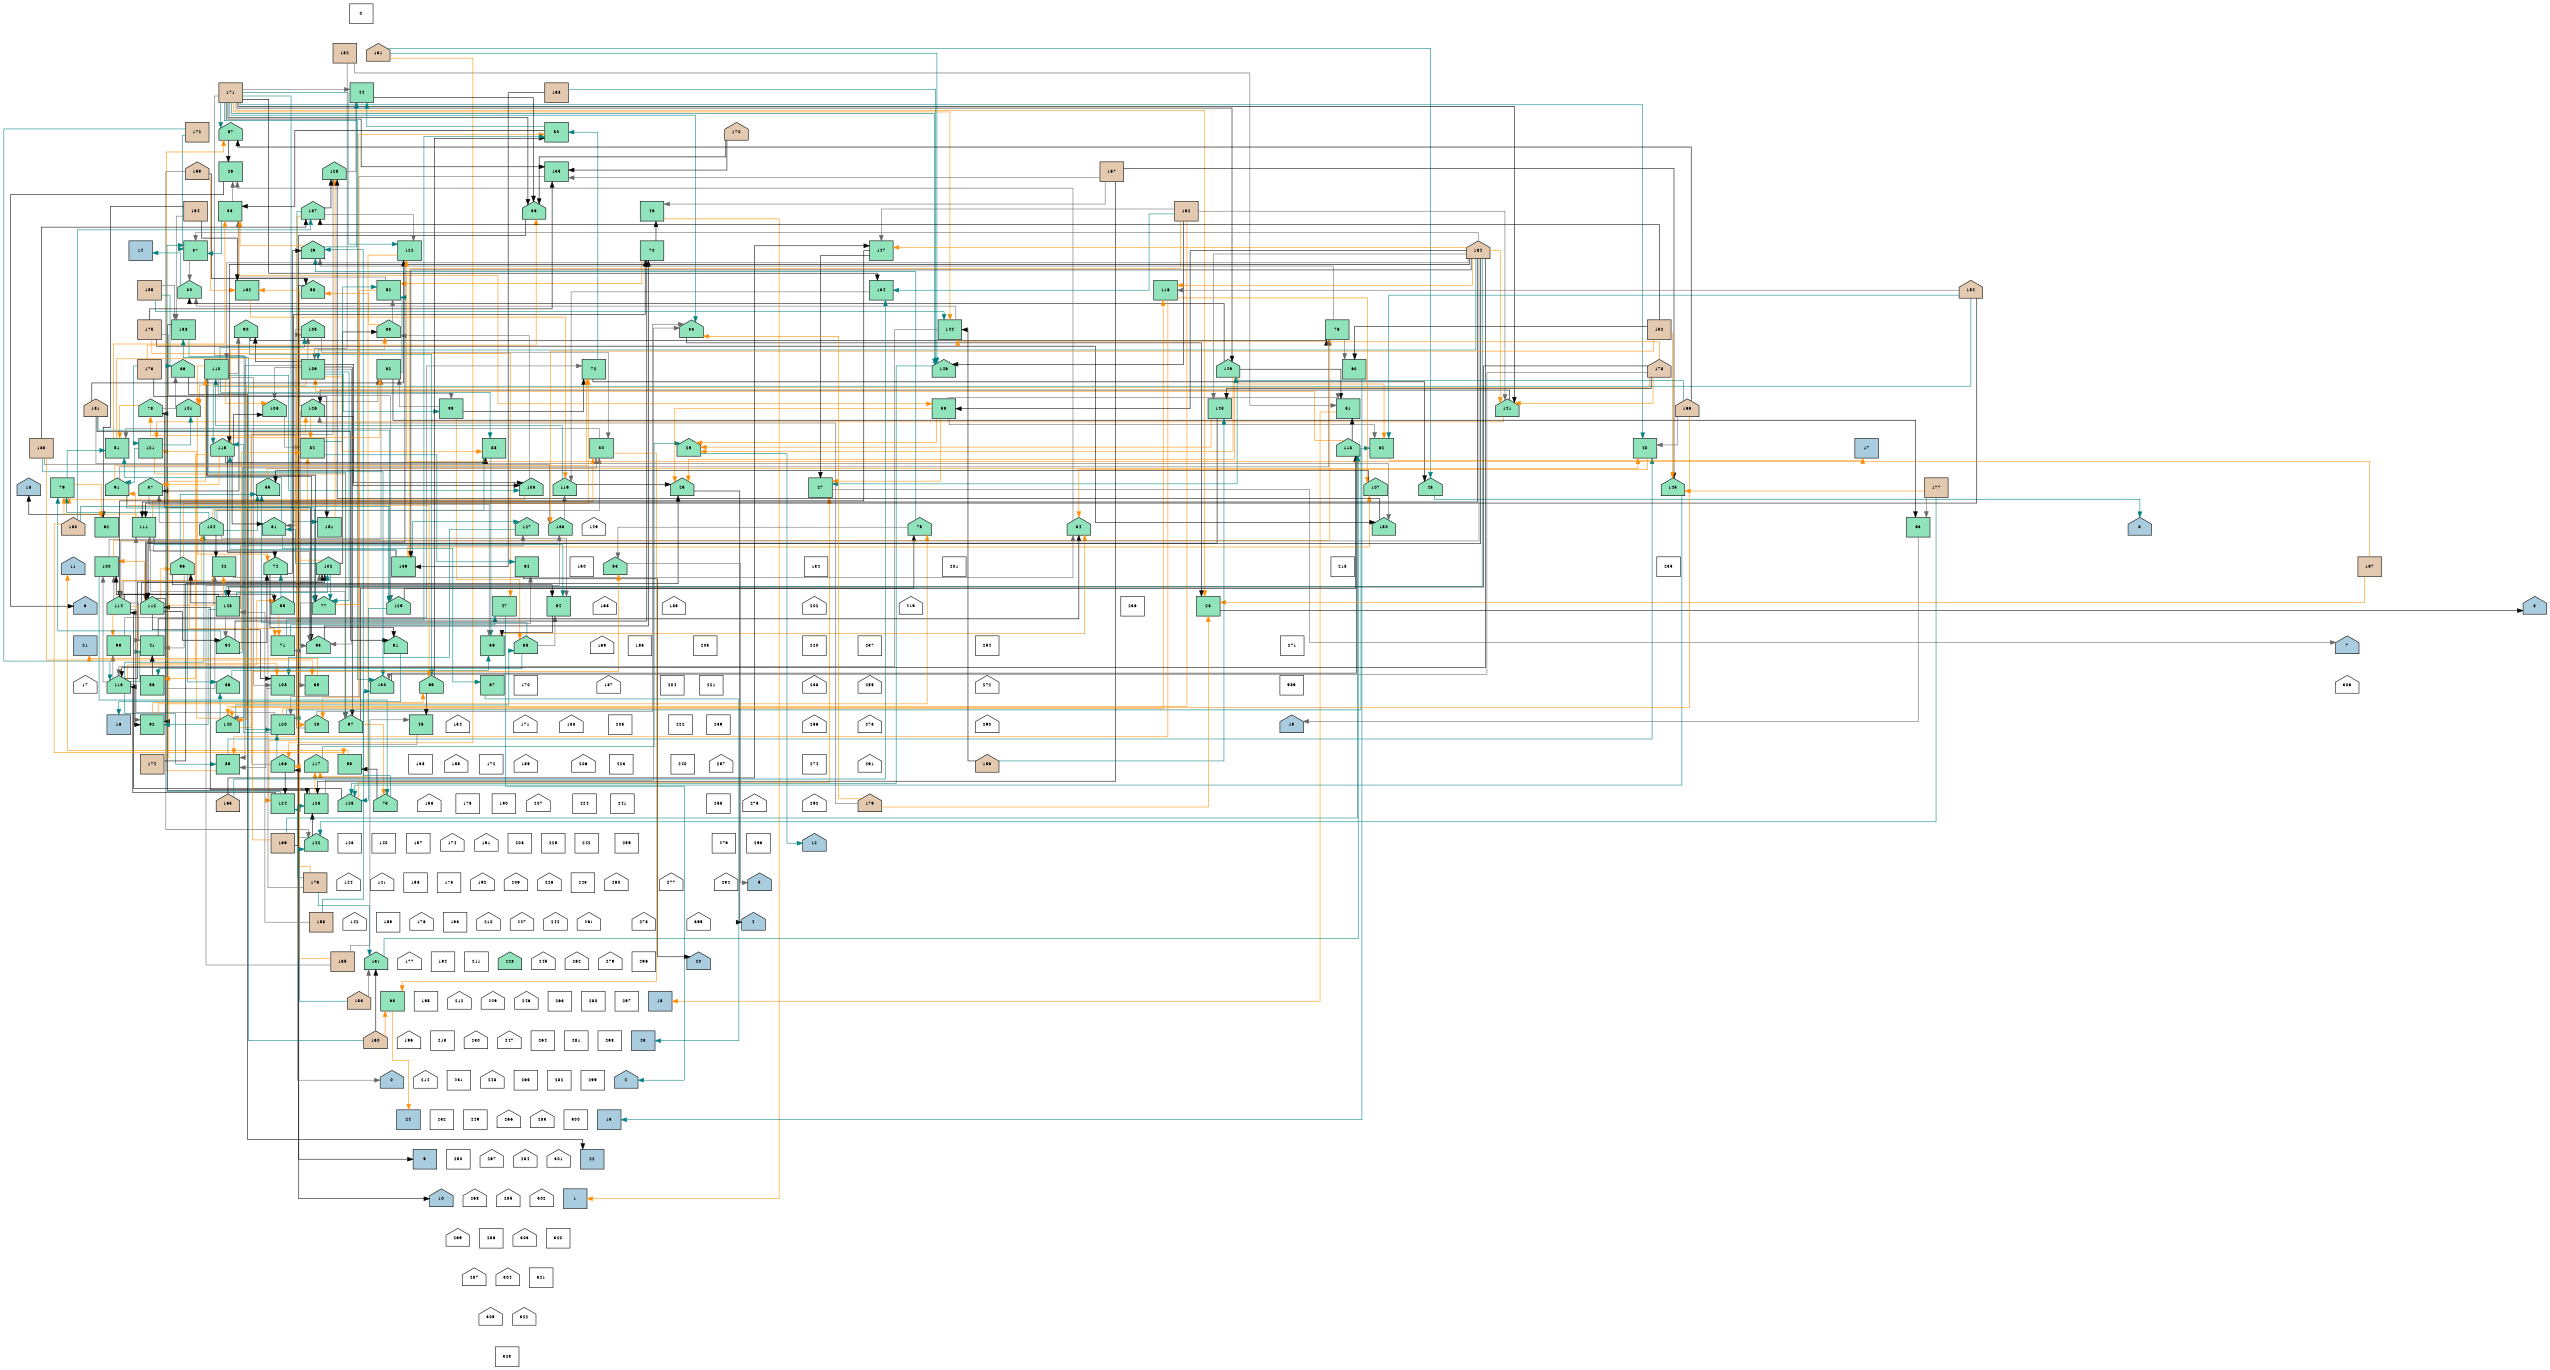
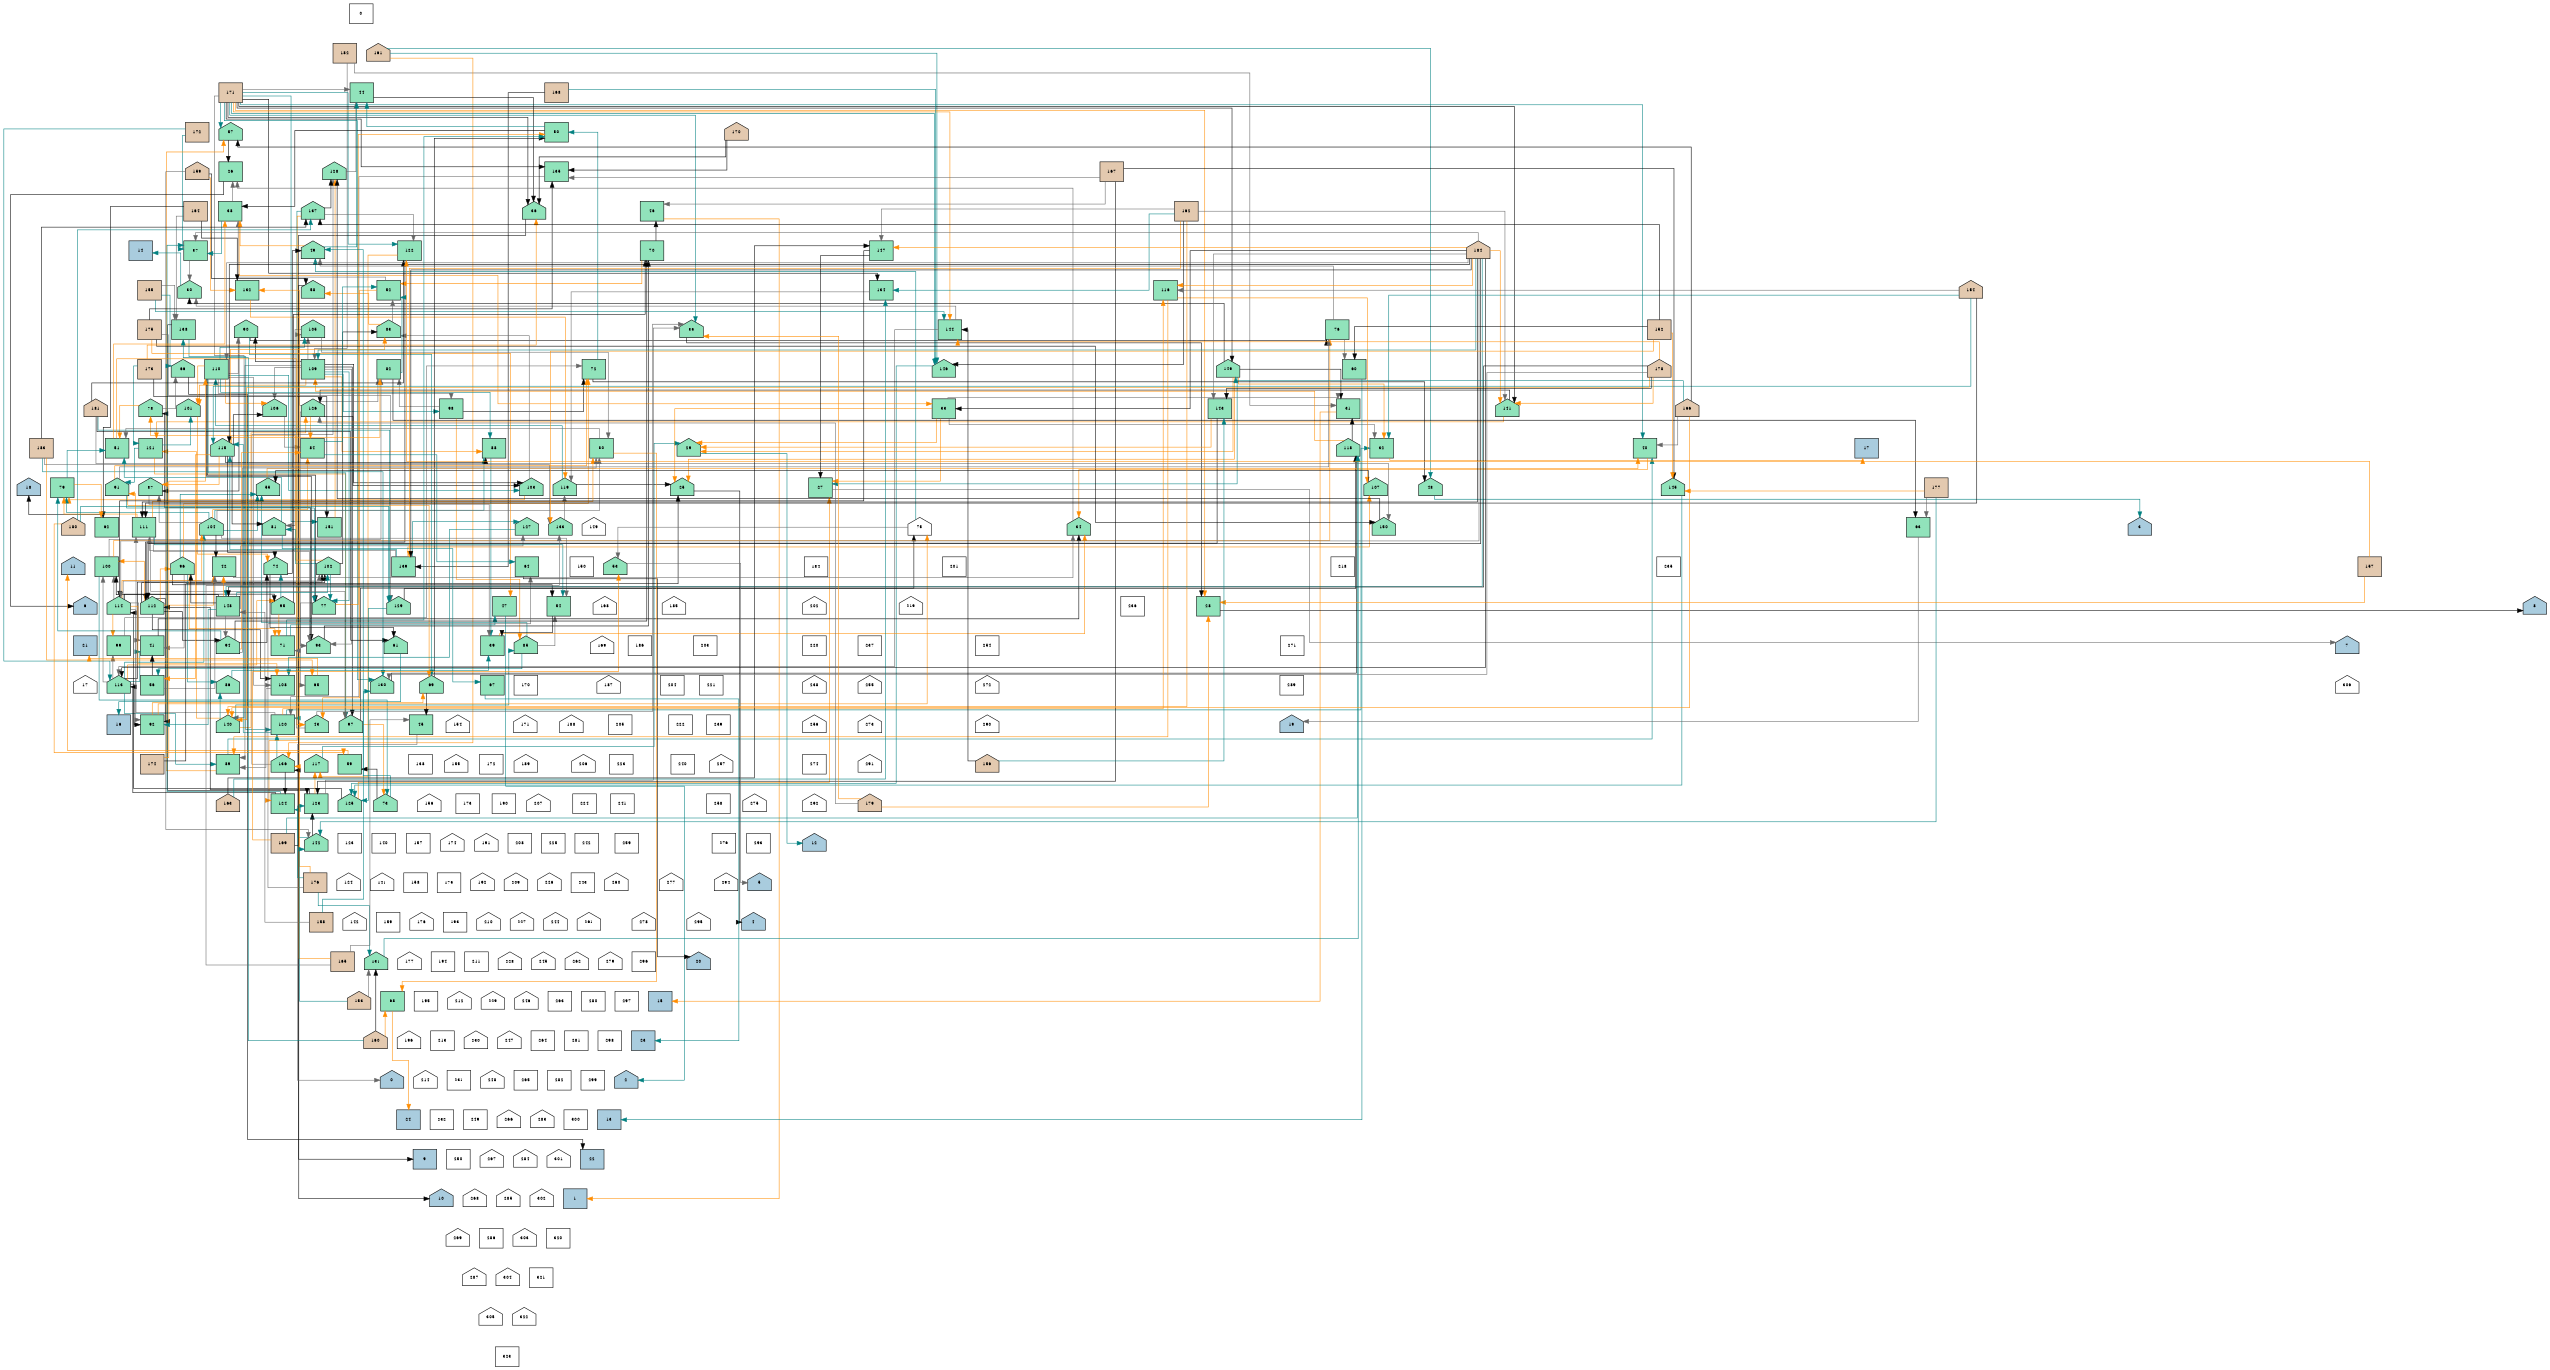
(920, 527) -> (920, 527)
(1292, 685) -> (1292, 685)
(699, 922) -> (699, 922)
(510, 962) -> (510, 962)
